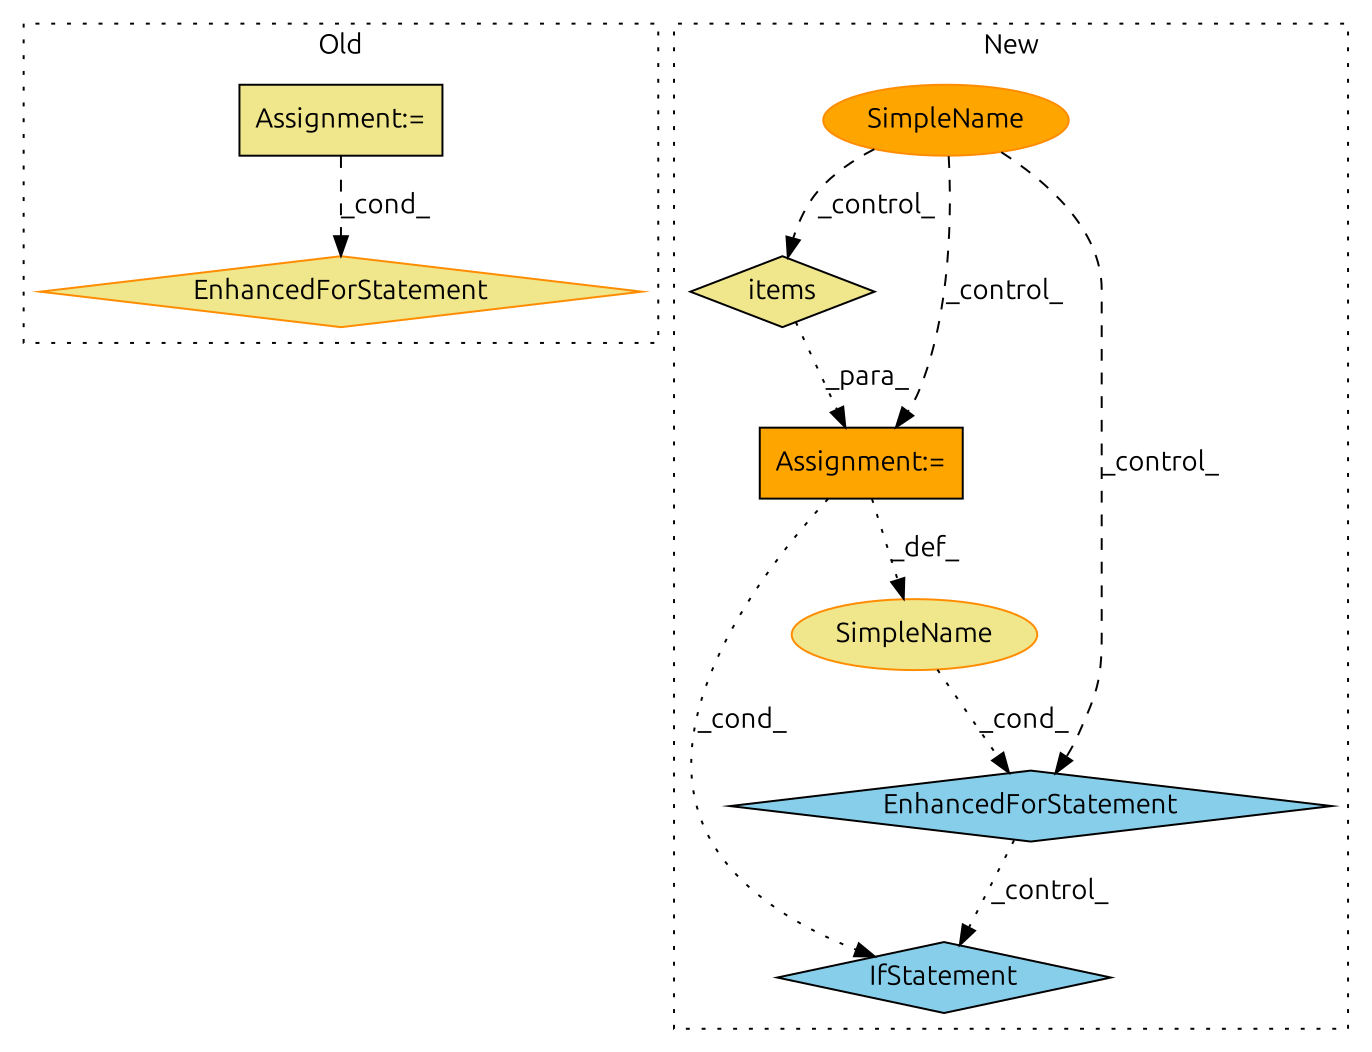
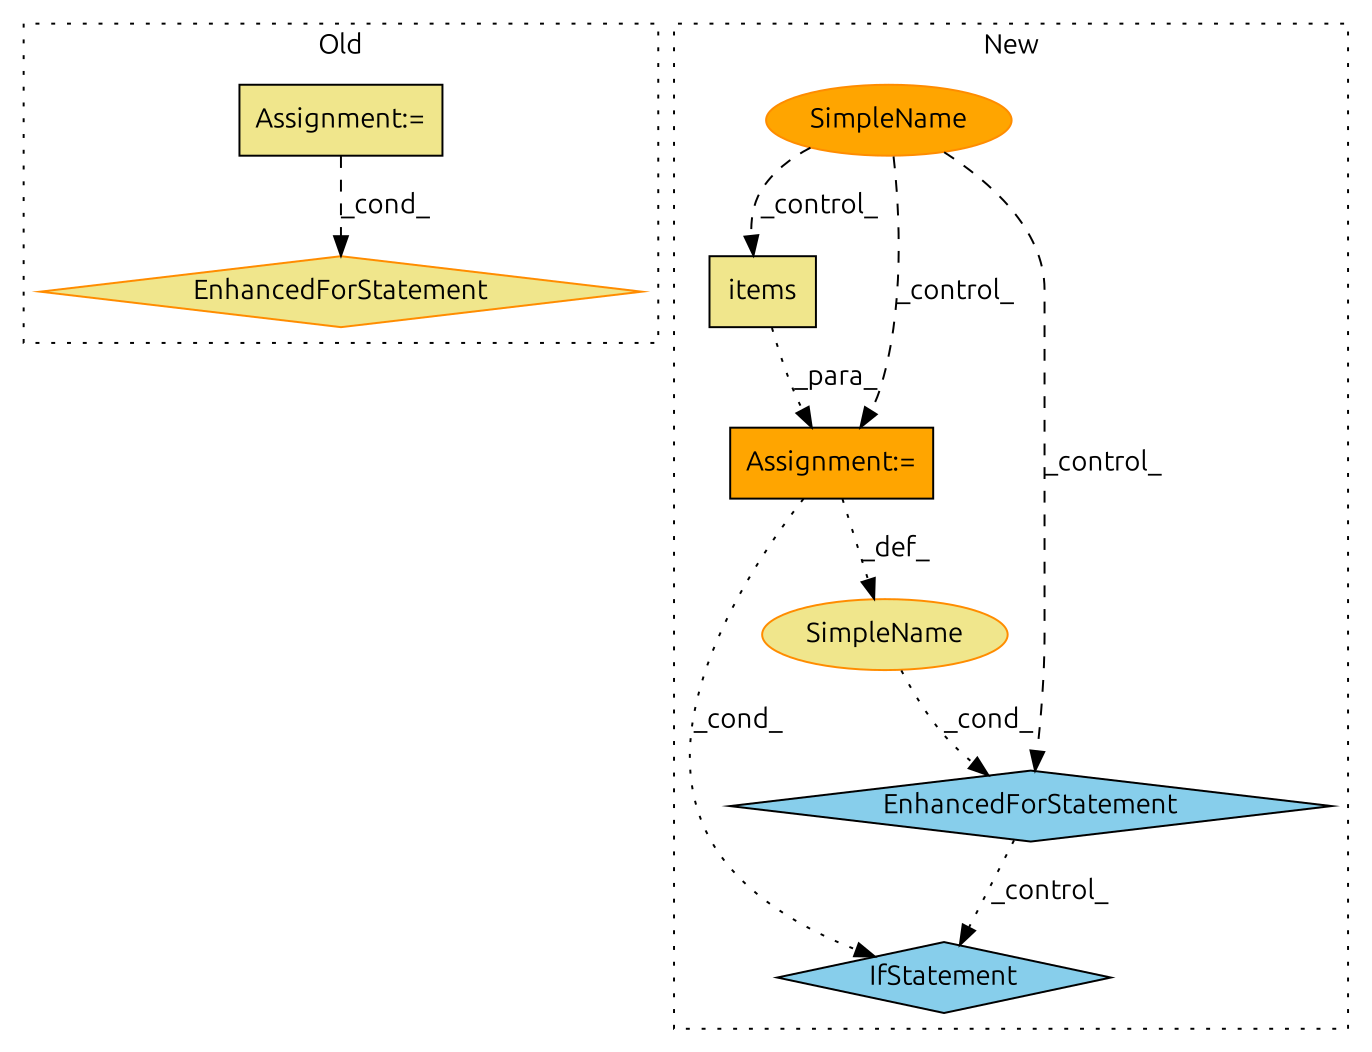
(782, 292) -> (763, 292)
